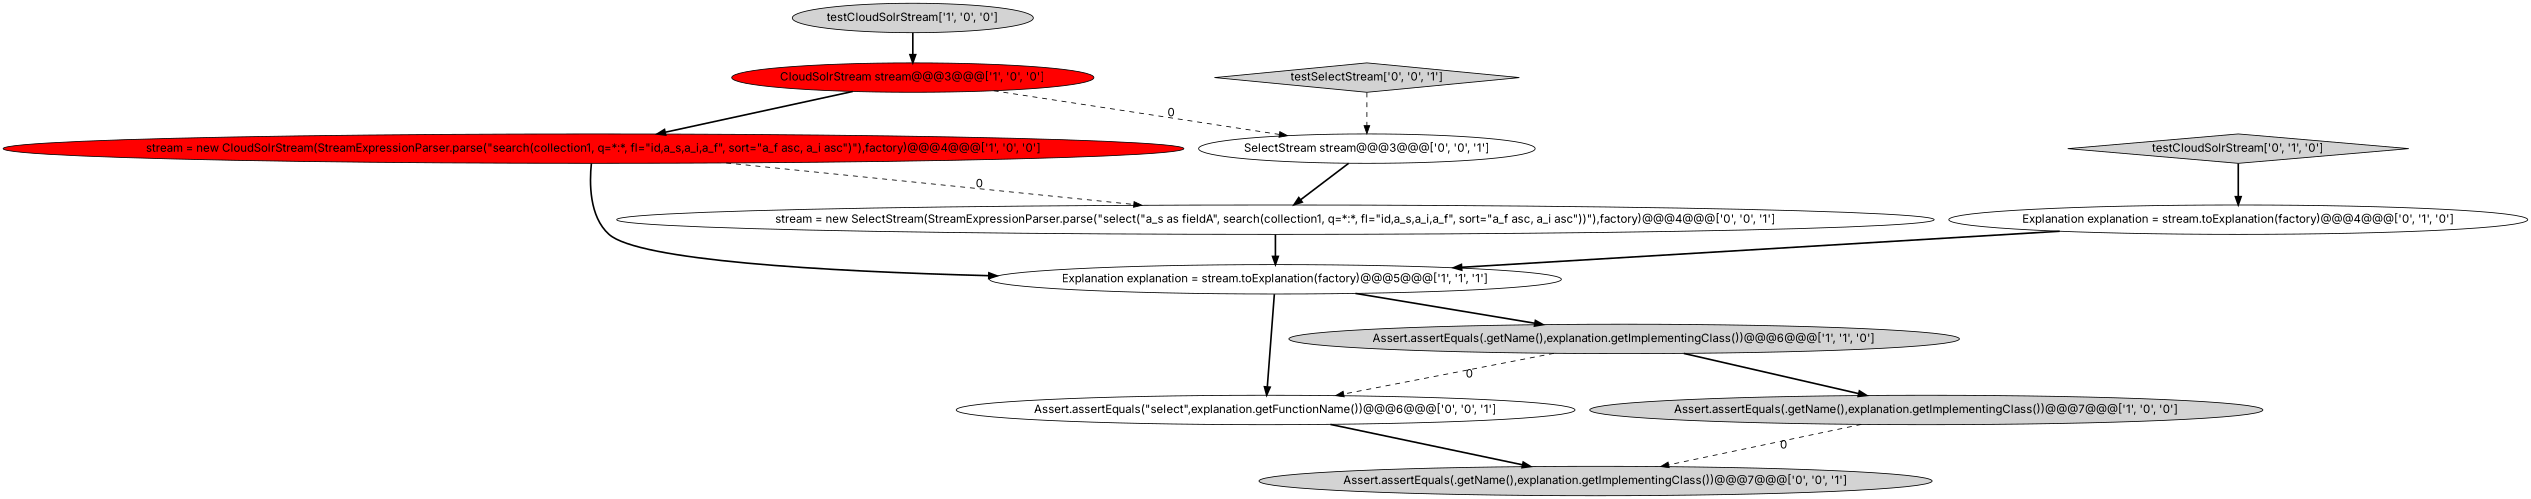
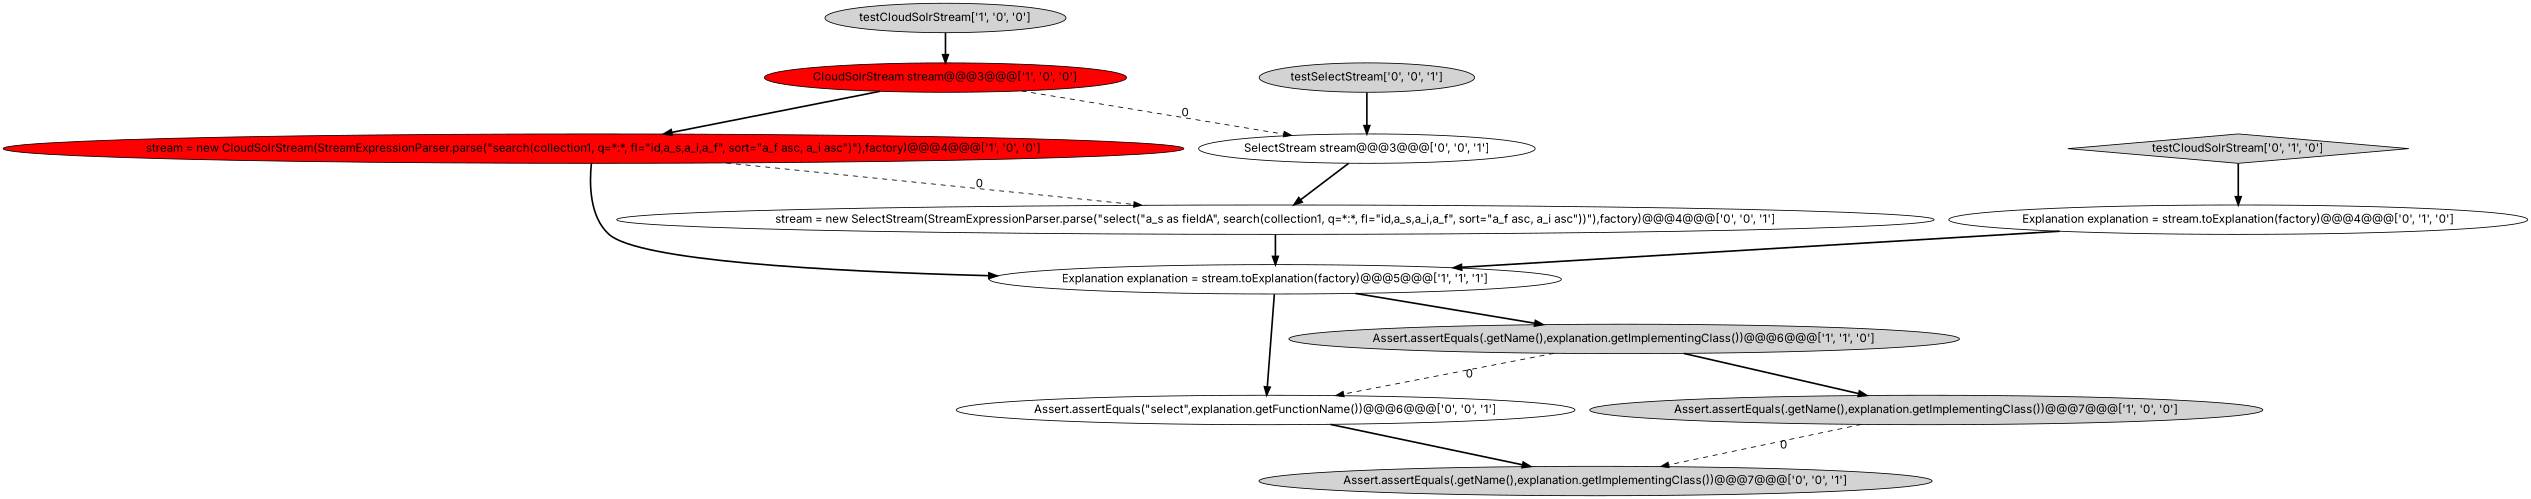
(1367, 78) -> (1367, 78)
(1367, 109) -> (1367, 109)
